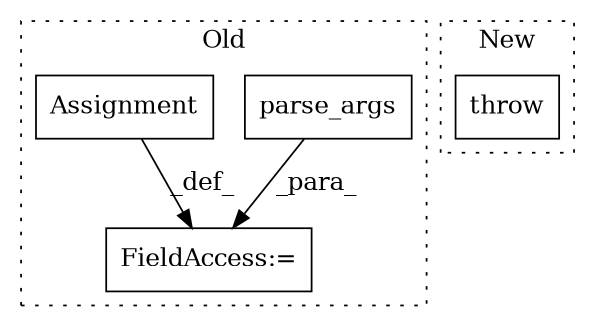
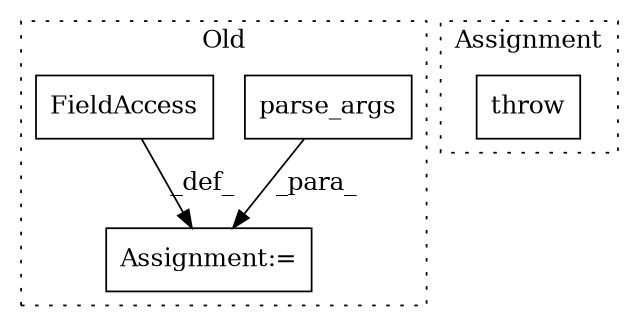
(507, 41) -> (529, 41)
(125, 107) -> (125, 107)
(209, 260) -> (209, 260)
